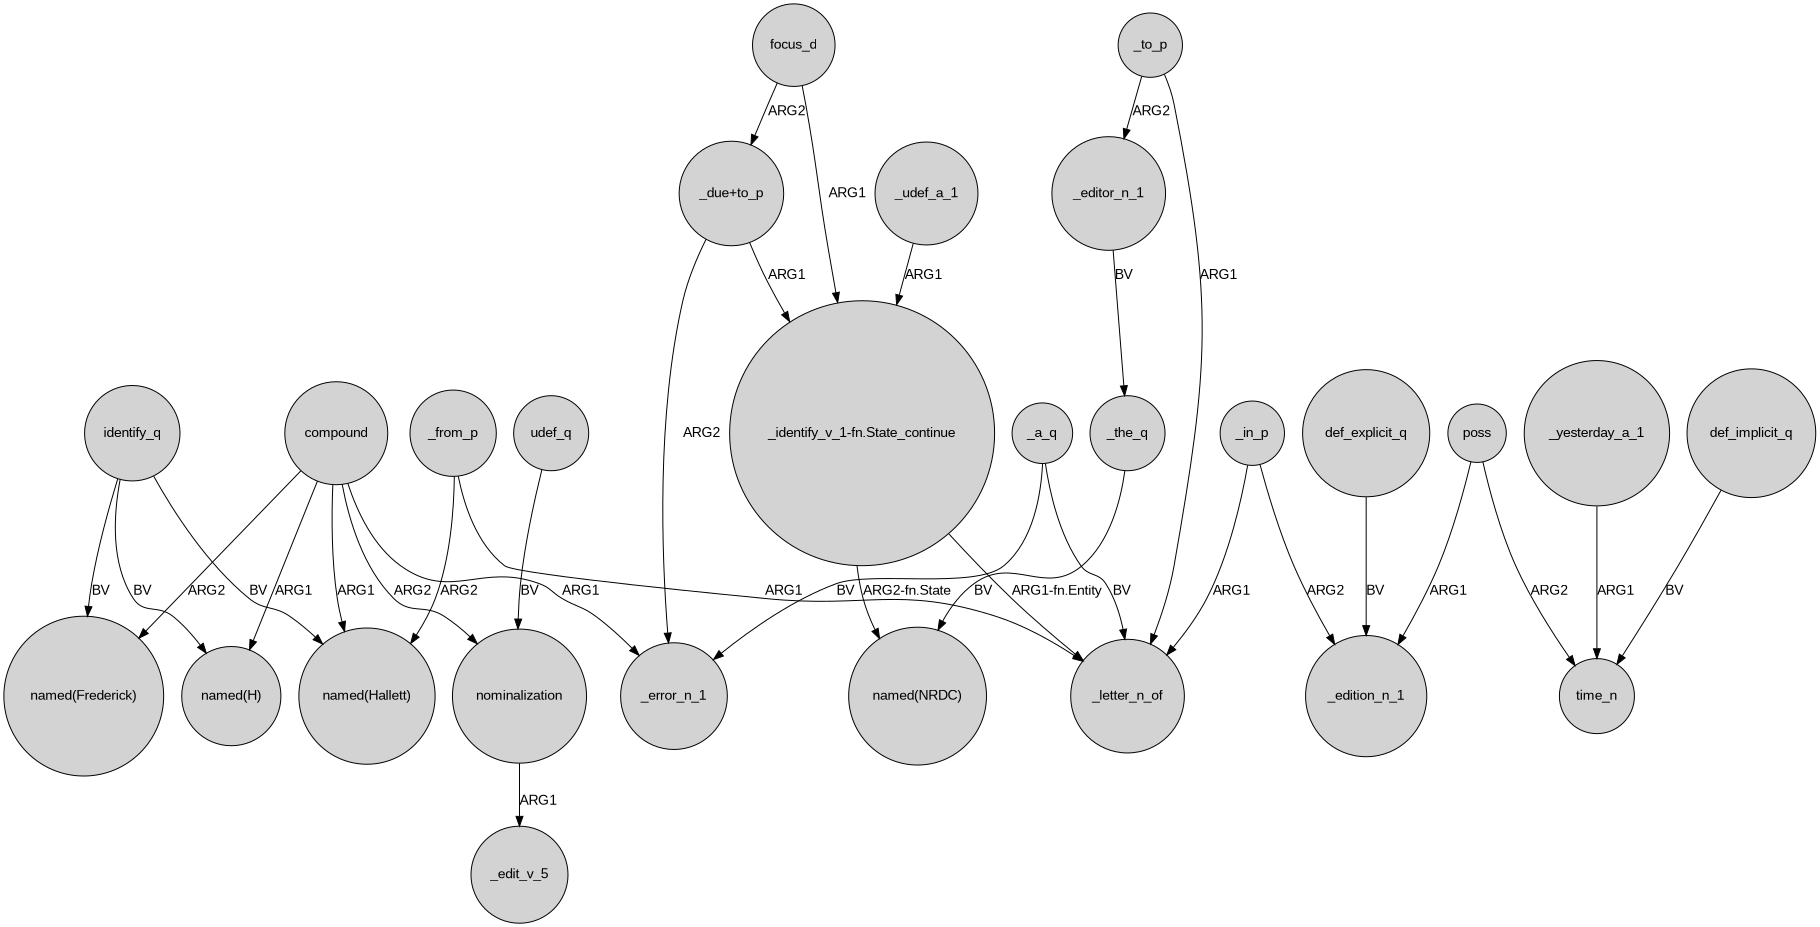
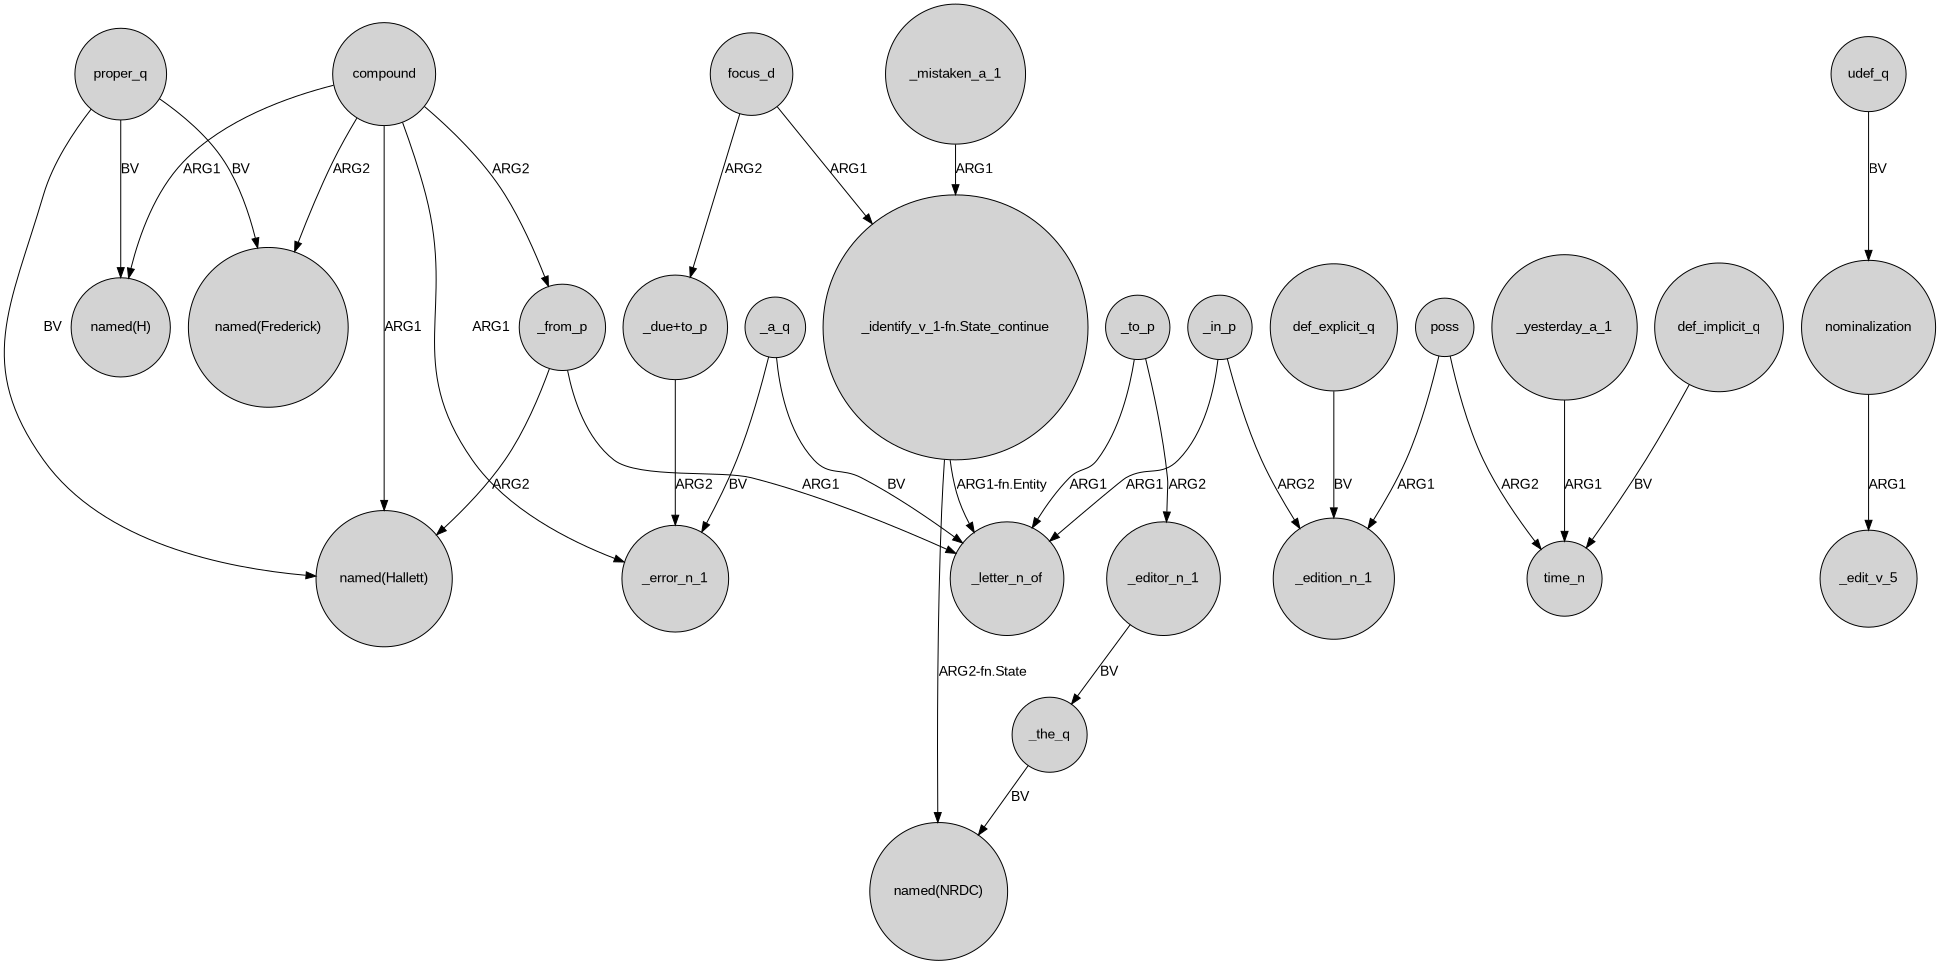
(926, 193) -> (956, 74)
(766, 278) -> none
(132, 433) -> (121, 74)
(381, 583) -> (497, 183)
